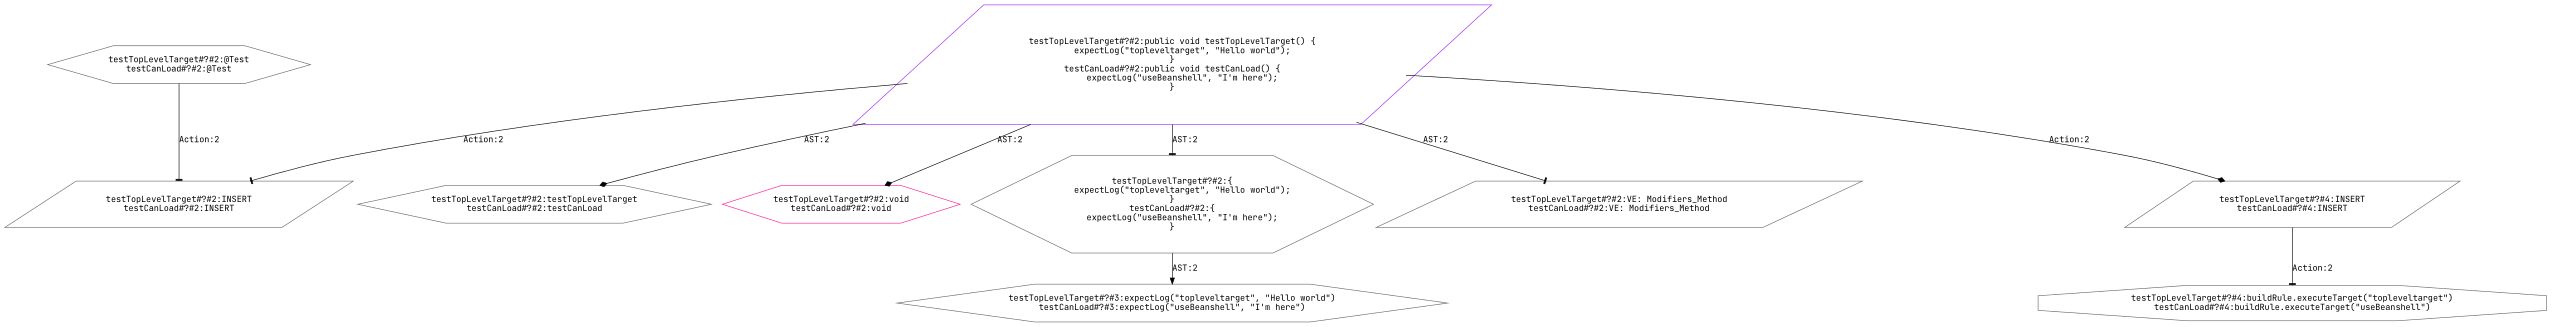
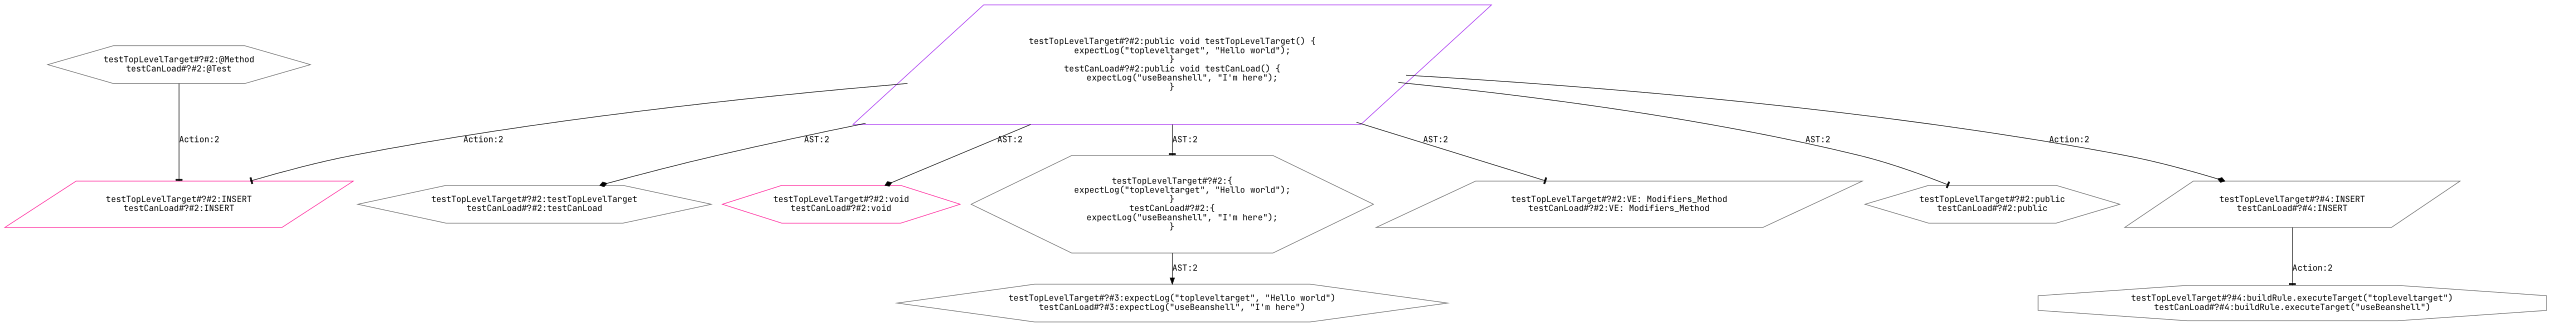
(179, 65) -> (179, 65)
(179, 204) -> (179, 204)
none -> (1992, 204)
